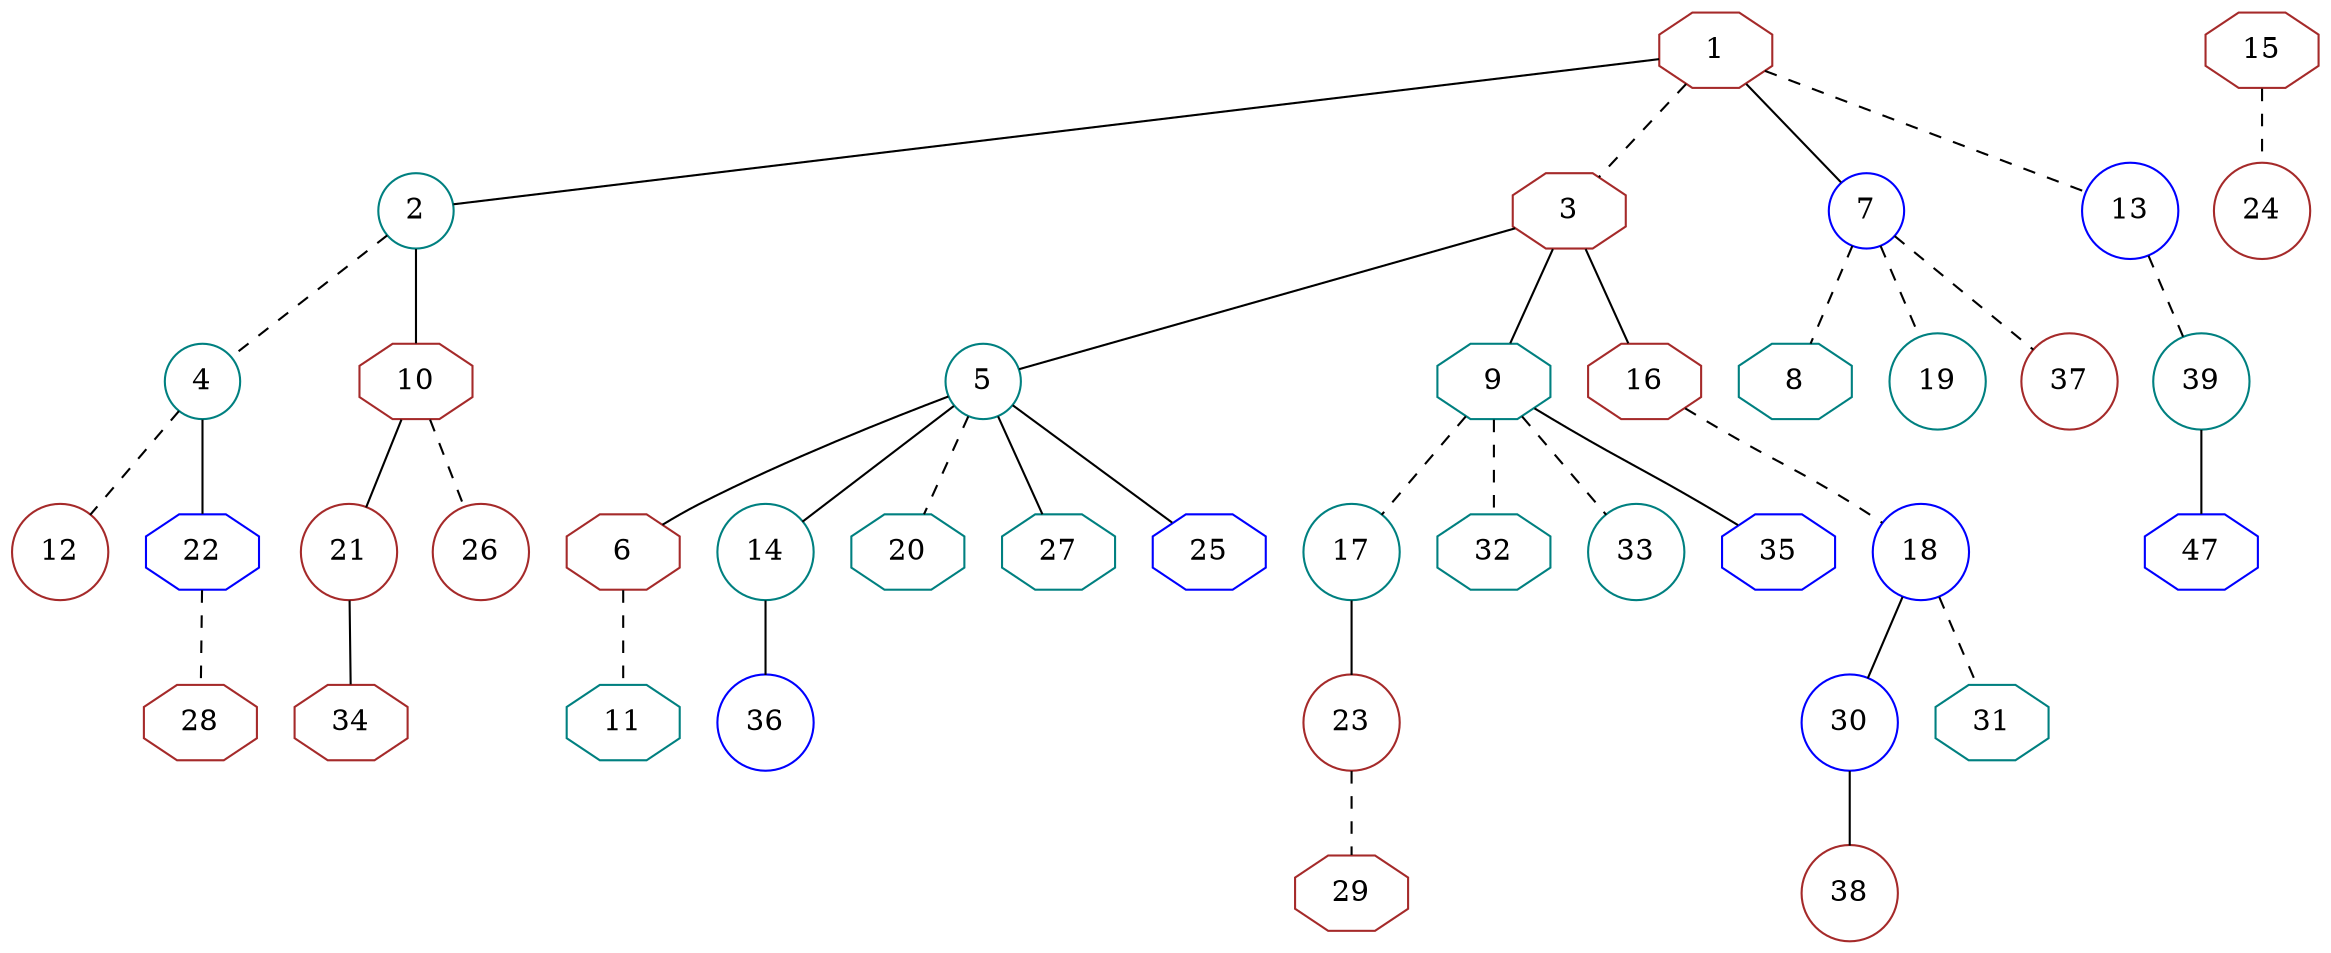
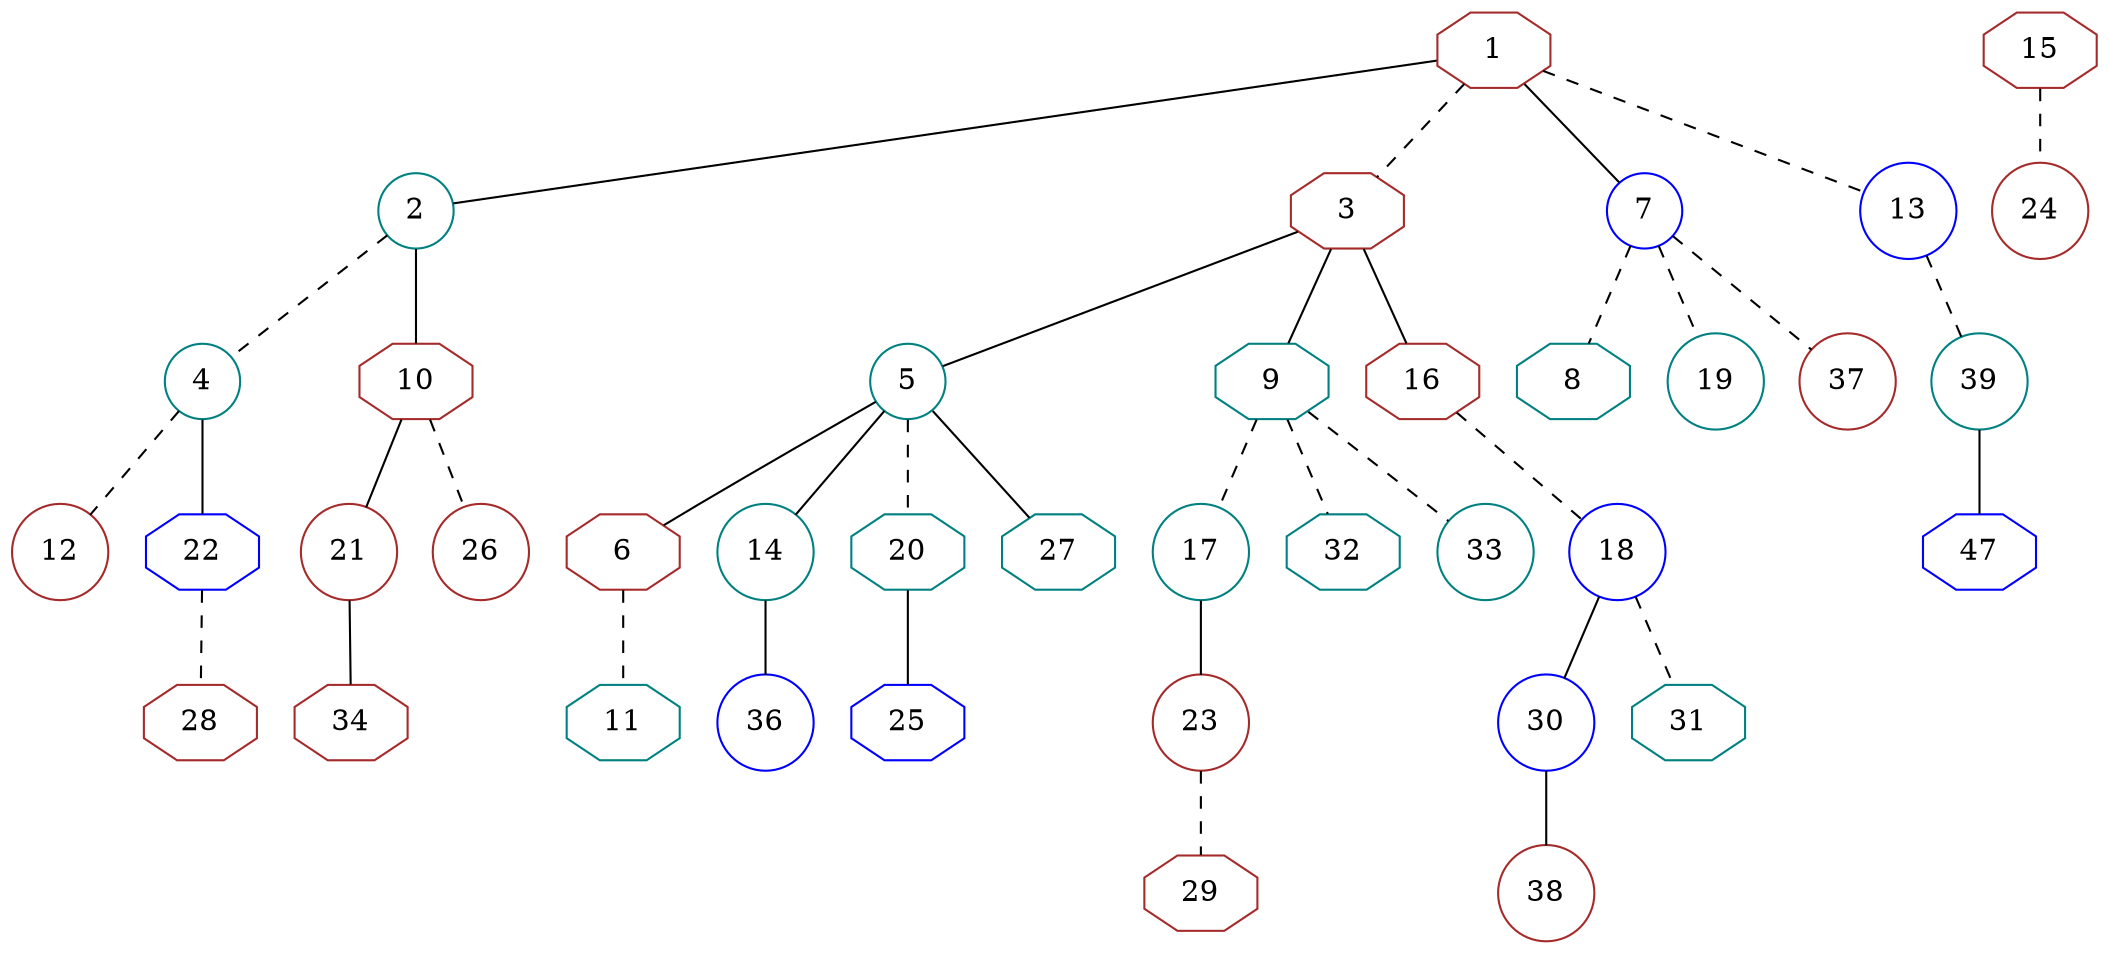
(1092, 464) -> (908, 637)
(1779, 552) -> none
